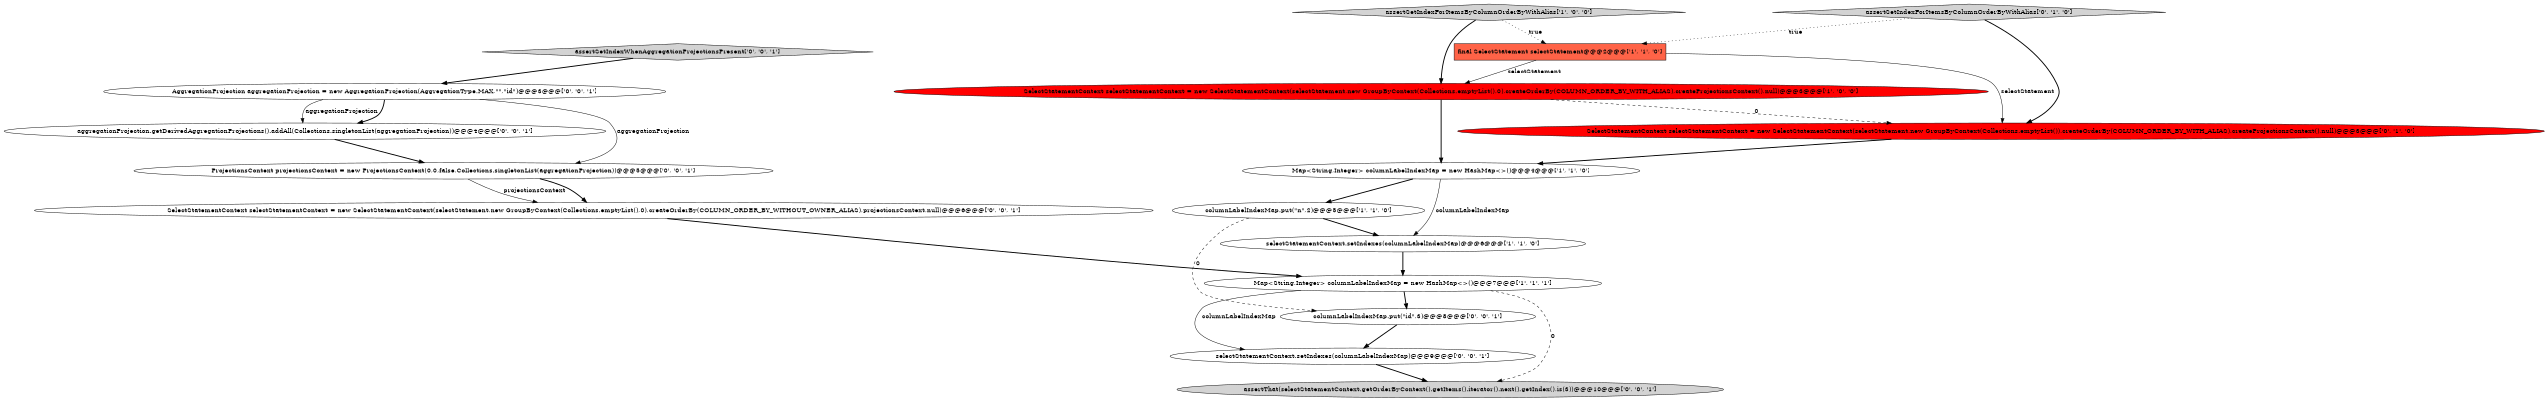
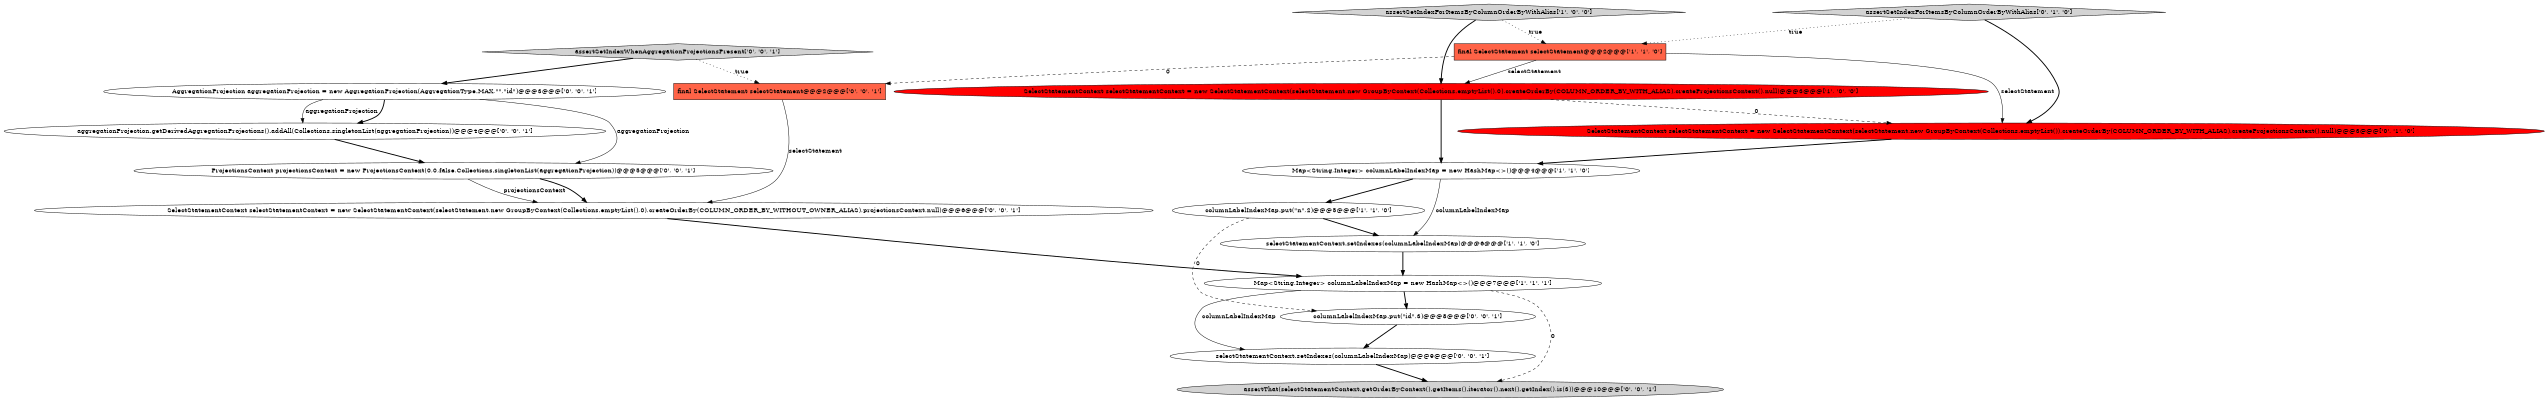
none -> (780, 92)
